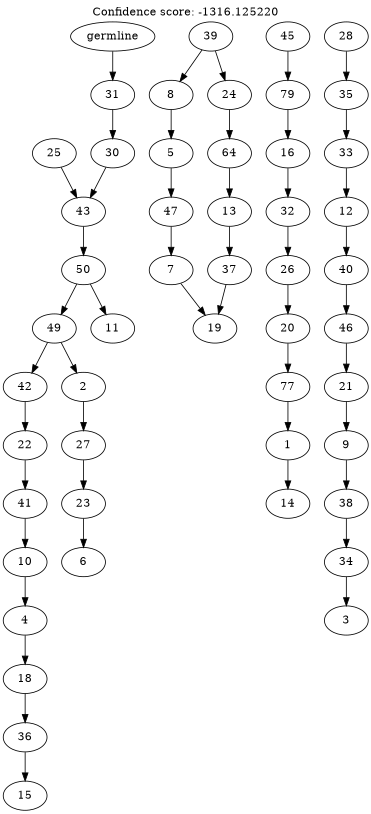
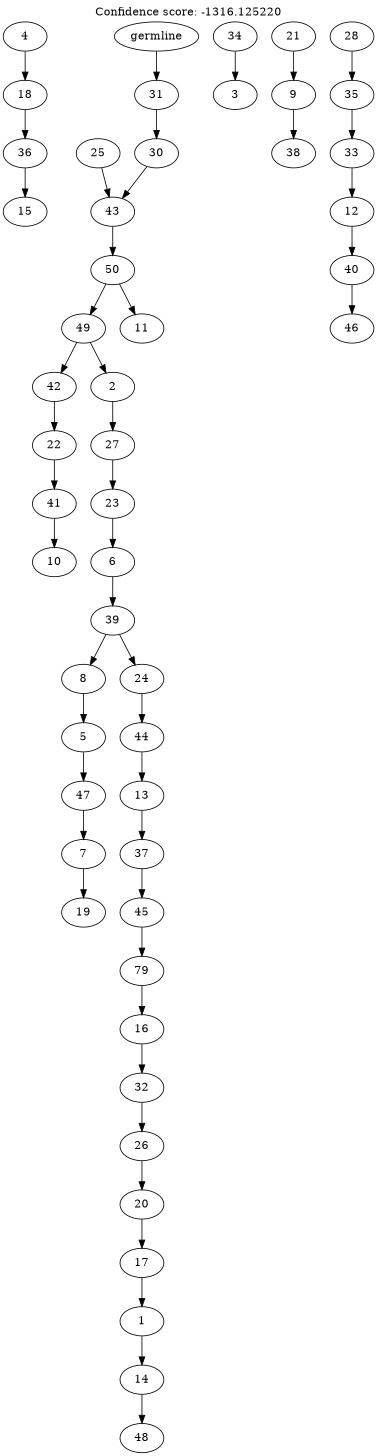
(230, 153) -> (142, 737)
(223, 295) -> (142, 879)
(346, 354) -> none
(288, 387) -> (142, 1263)
(346, 529) -> none
(25, 587) -> none
none -> (113, 587)
none -> (142, 1438)
